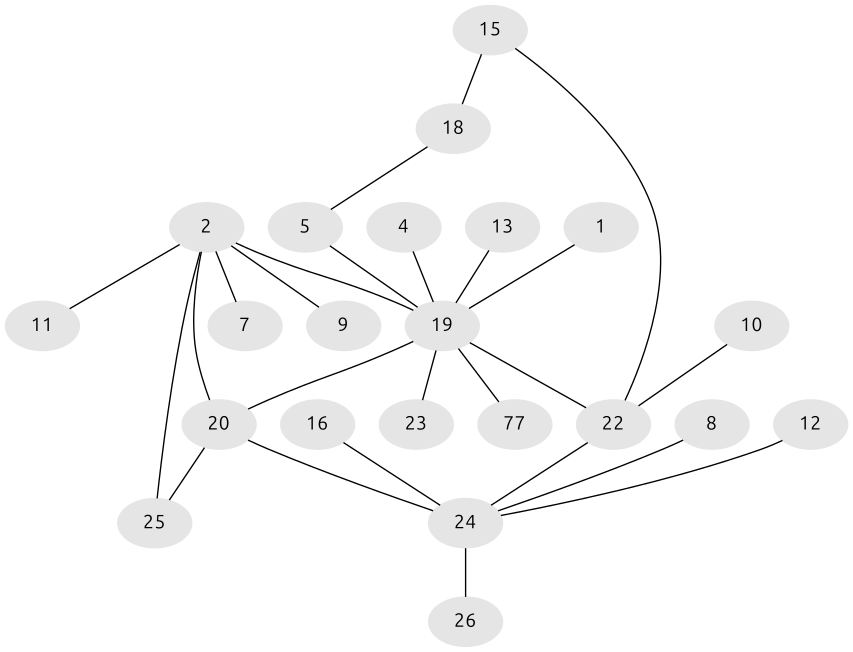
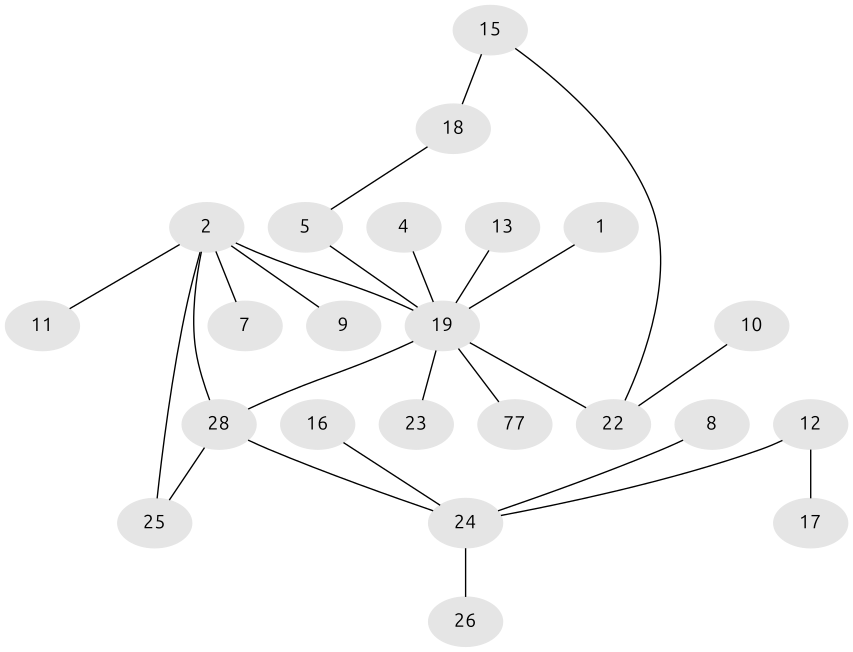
(219, 425) -> (219, 425)
(539, 474) -> none
none -> (811, 523)
